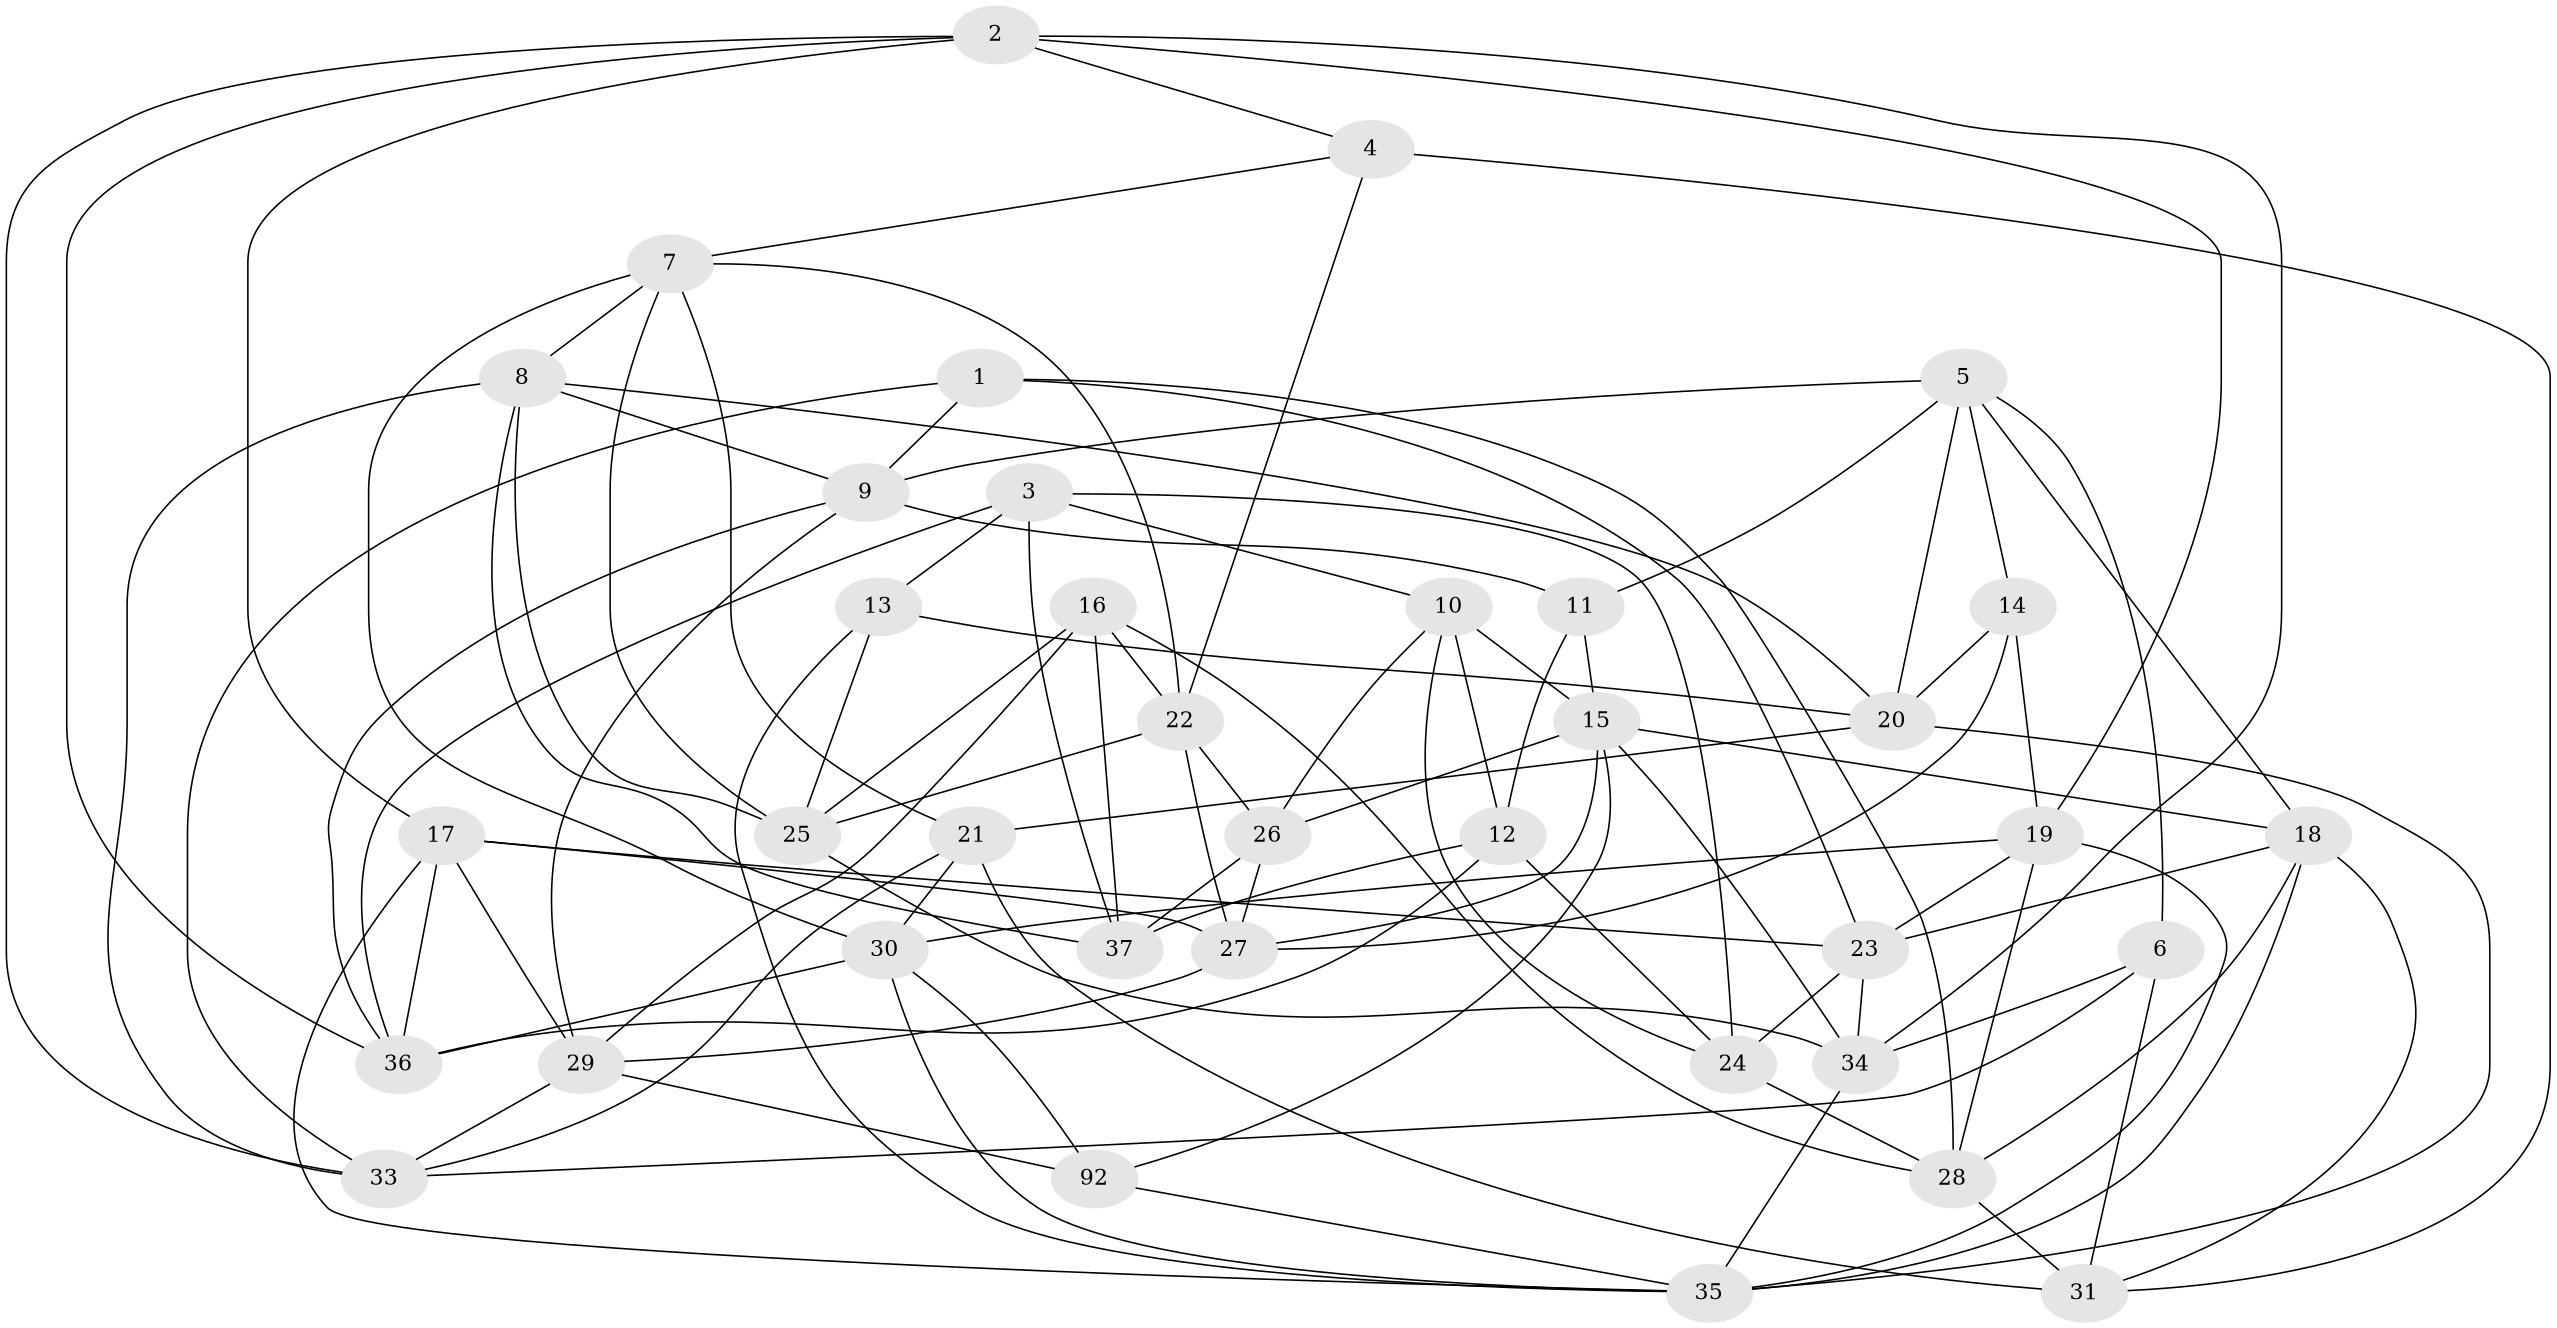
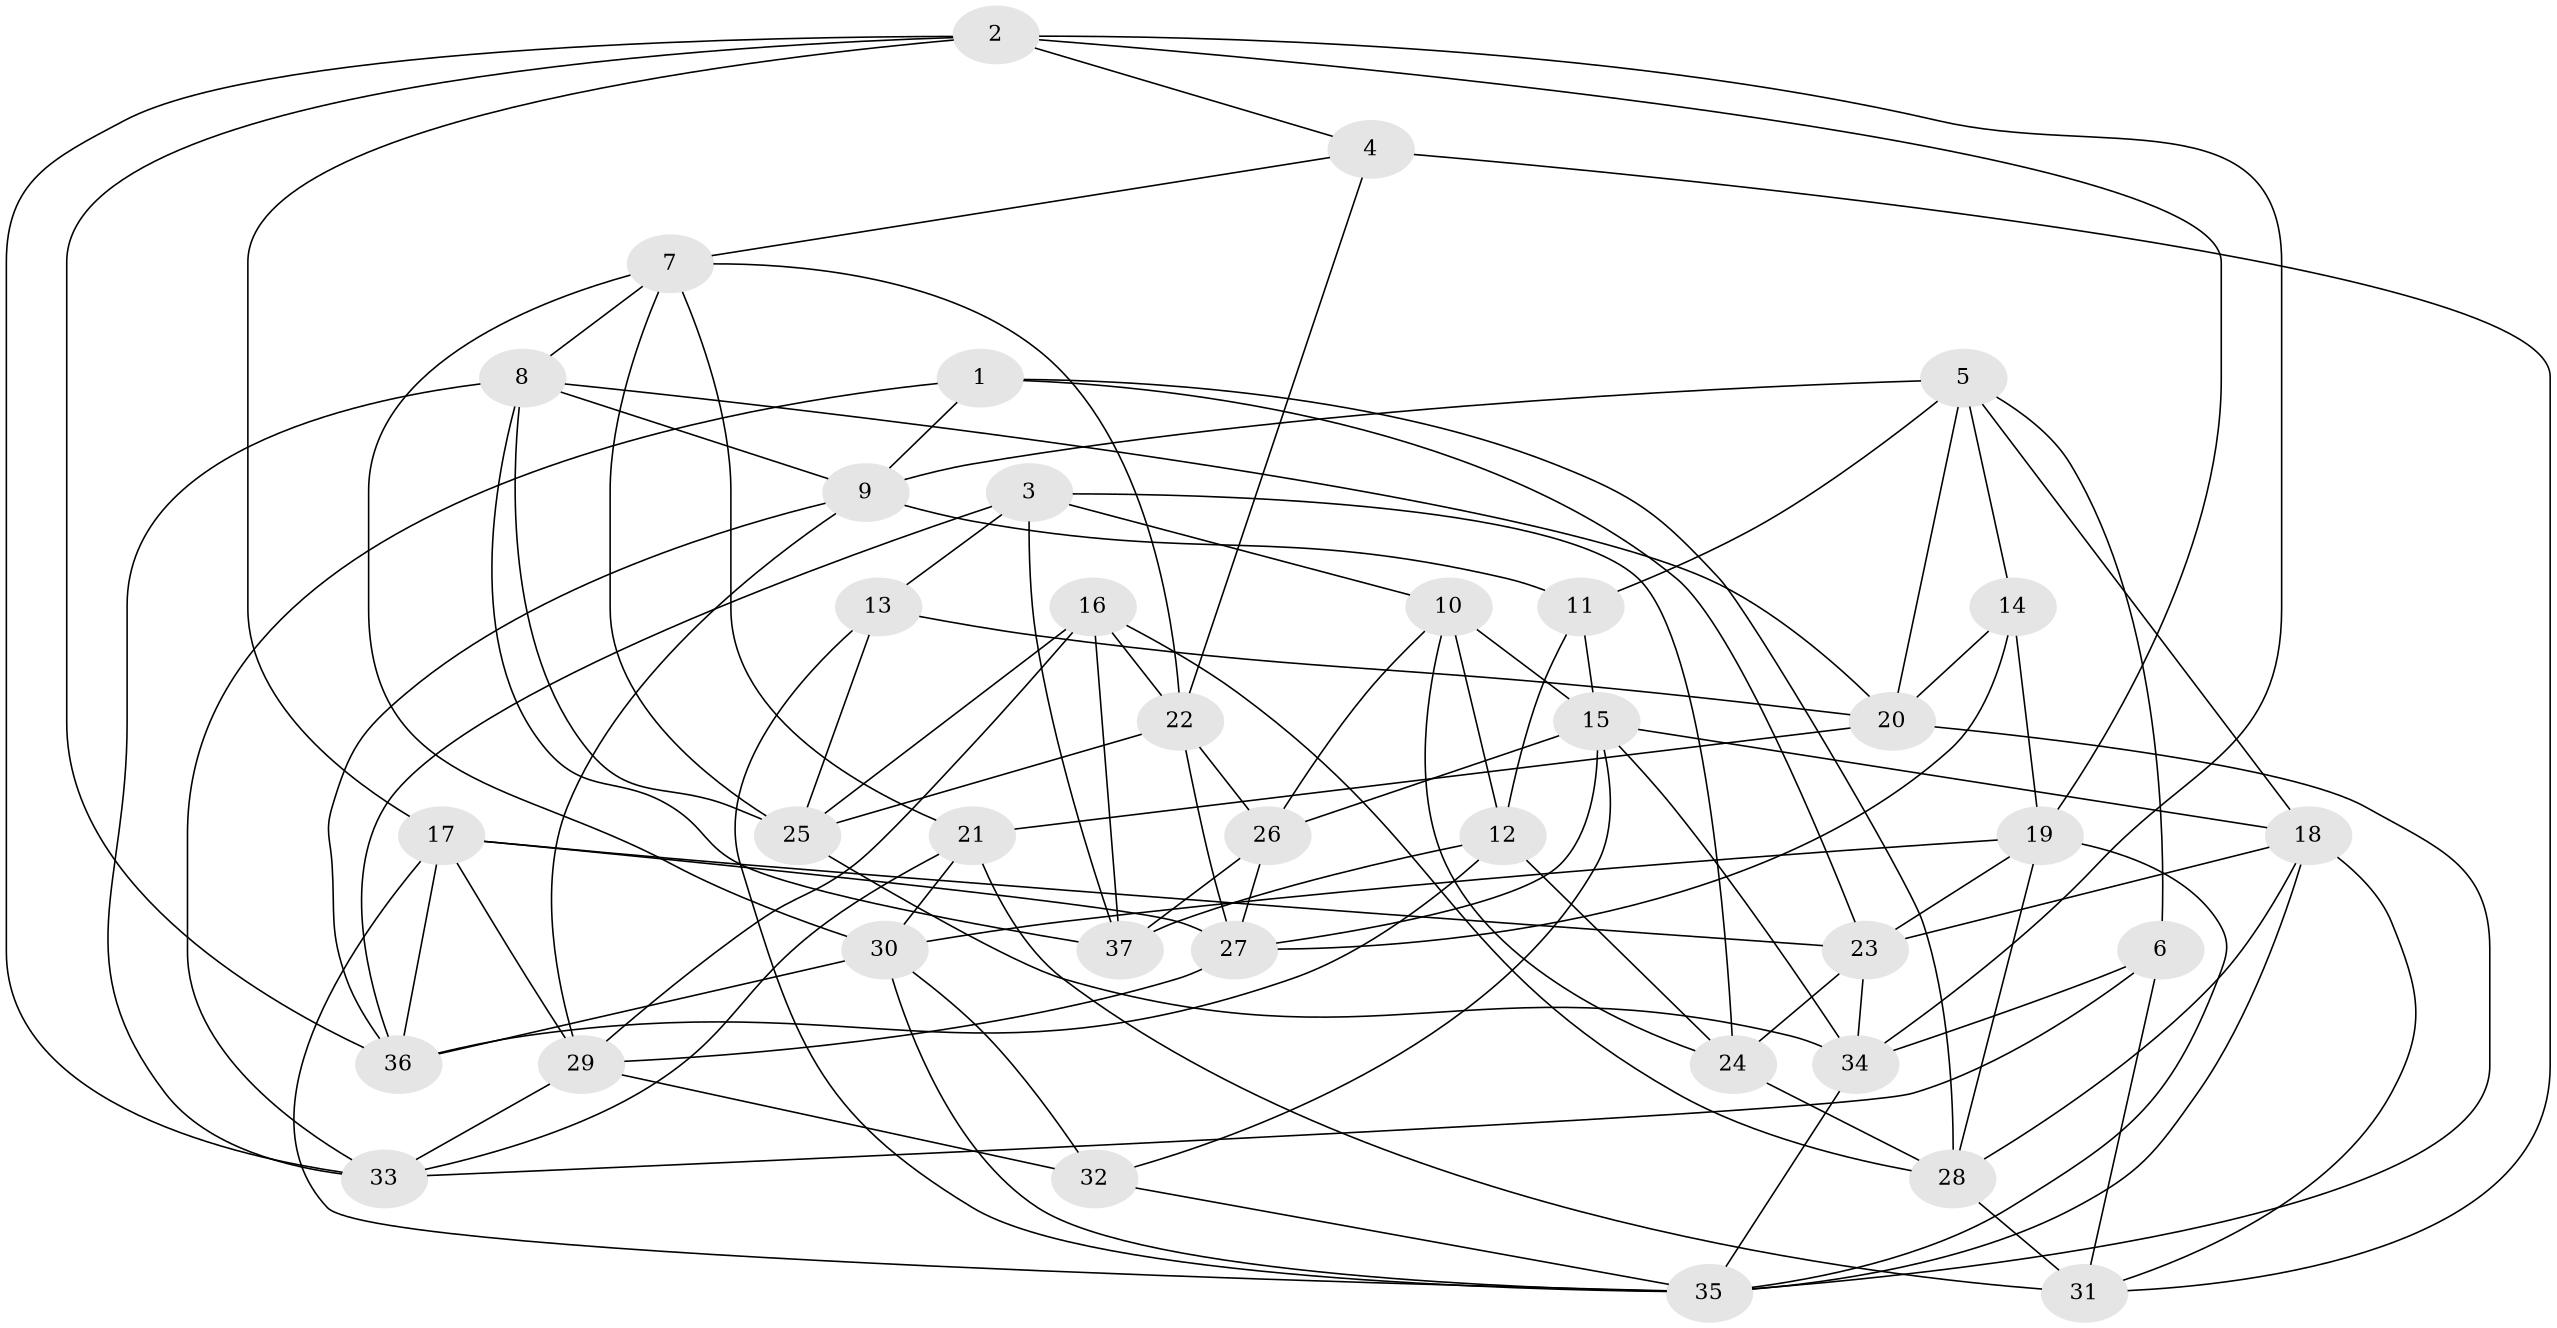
(1095, 1179) -> (1095, 1179)
